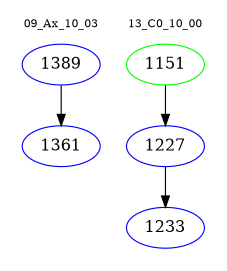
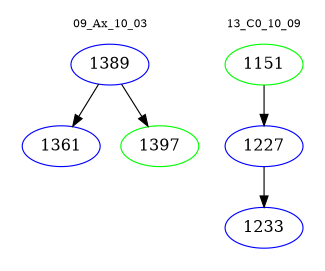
(165, 24) -> (264, 24)
none -> (160, 146)
